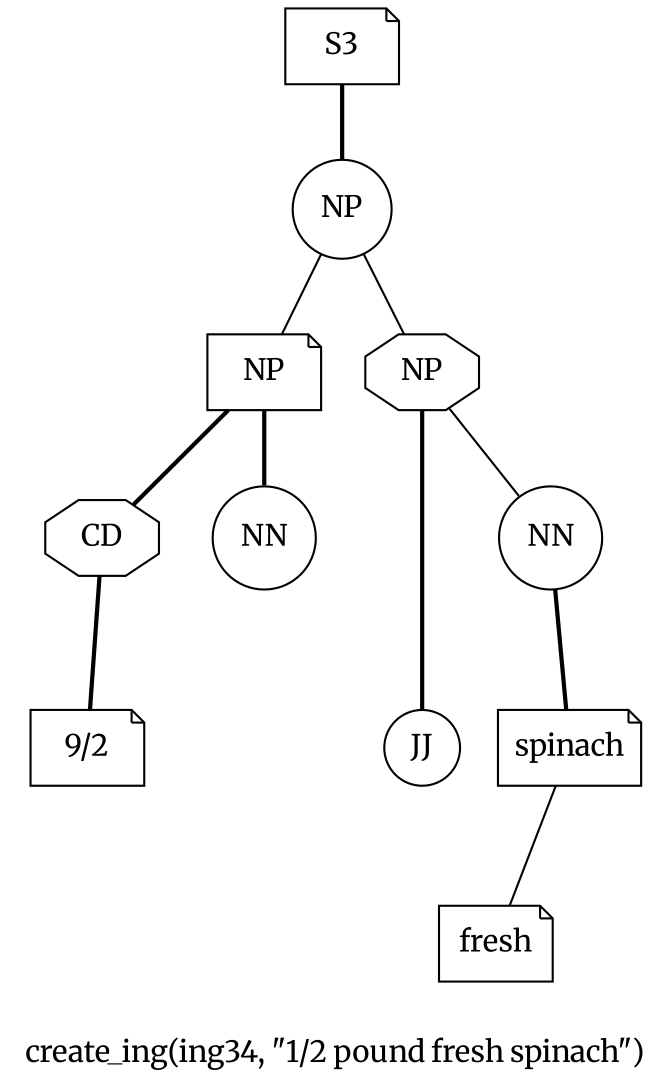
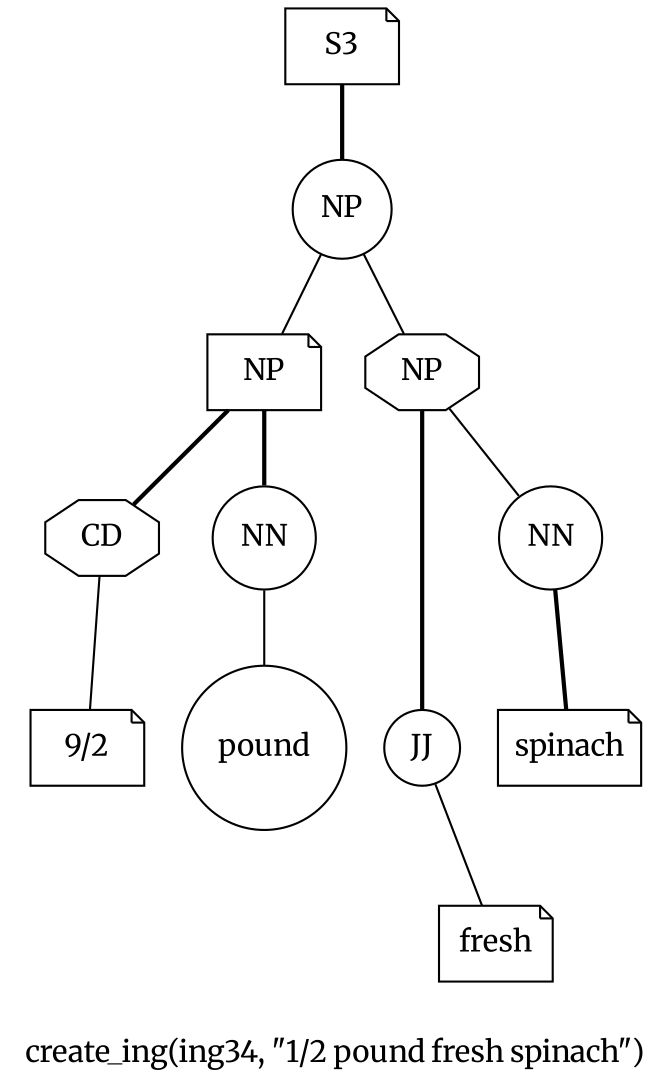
(95, 643) -> (95, 643)
none -> (264, 748)
(533, 846) -> (459, 845)
